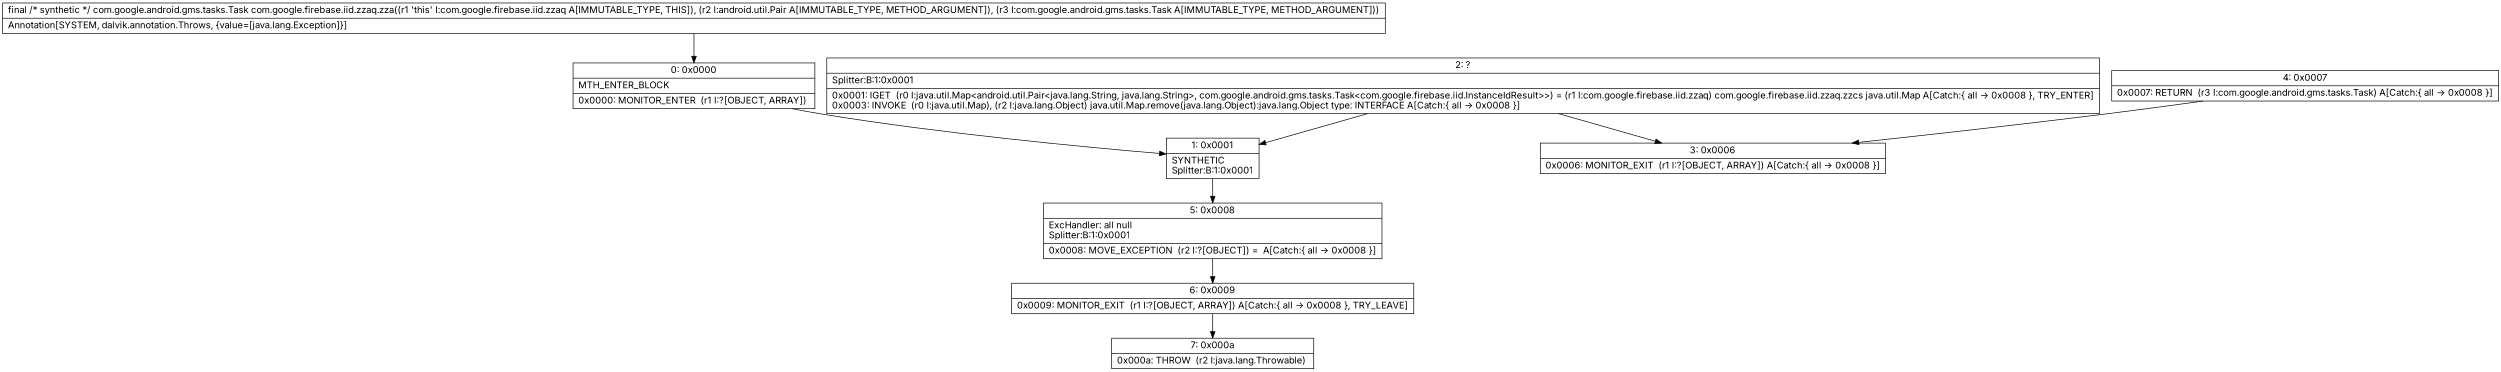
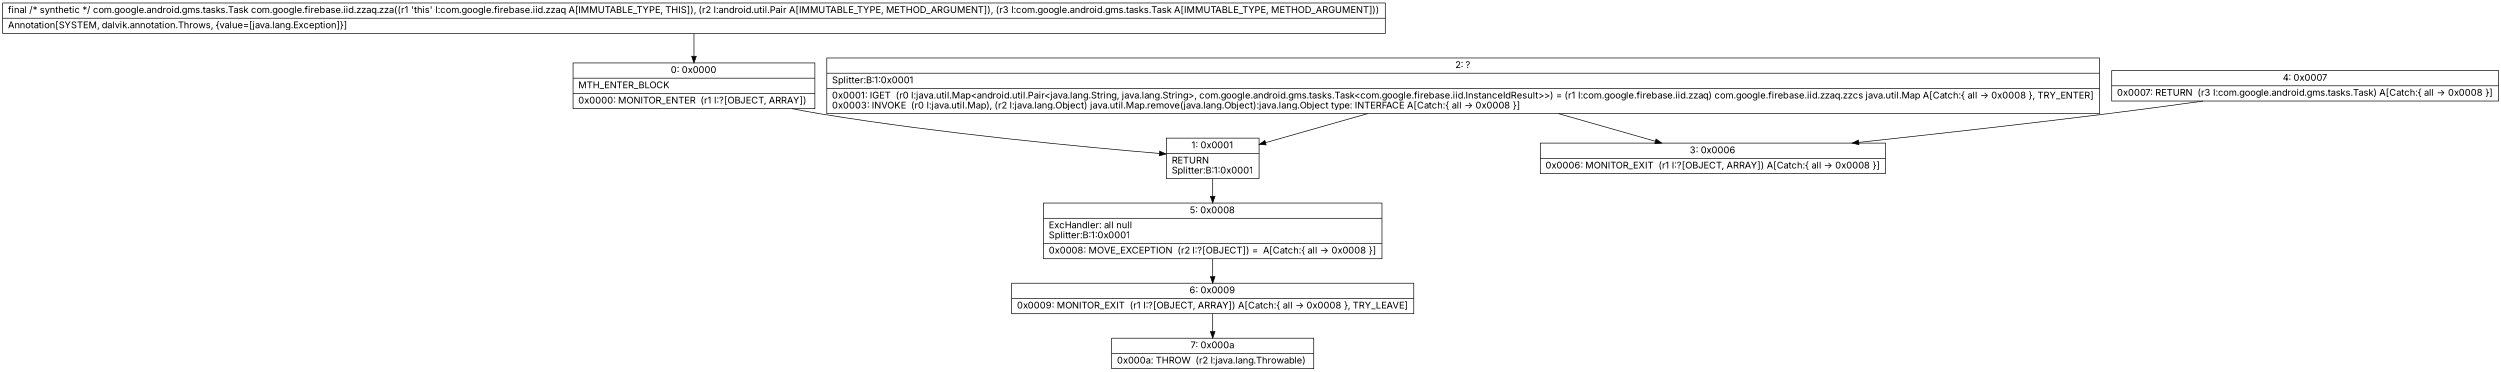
(1198, 161) -> (1191, 161)
